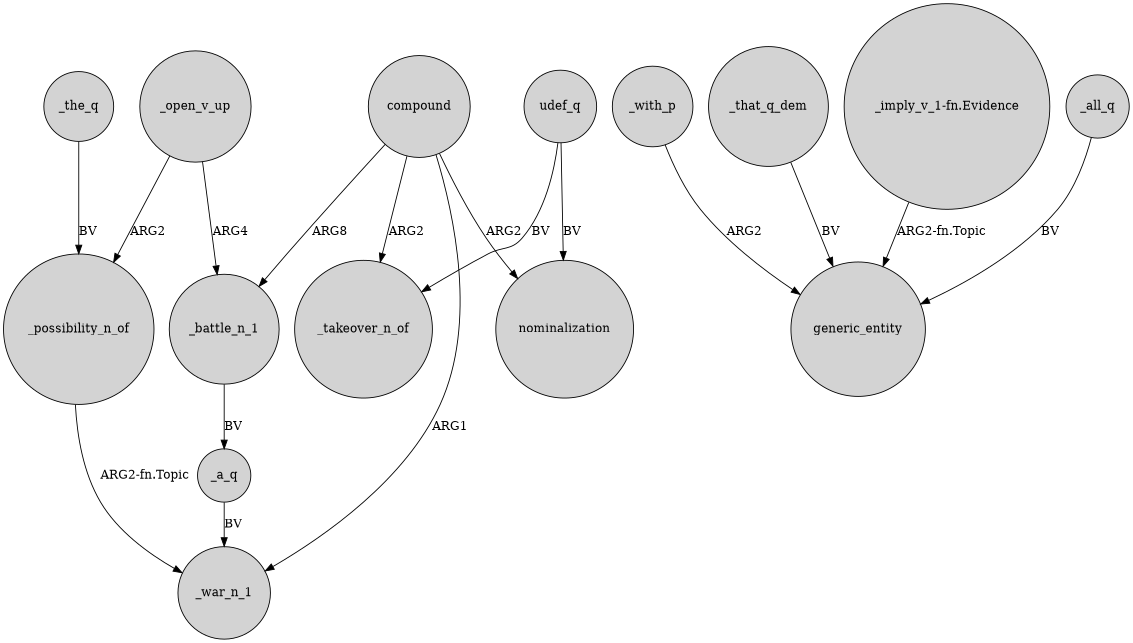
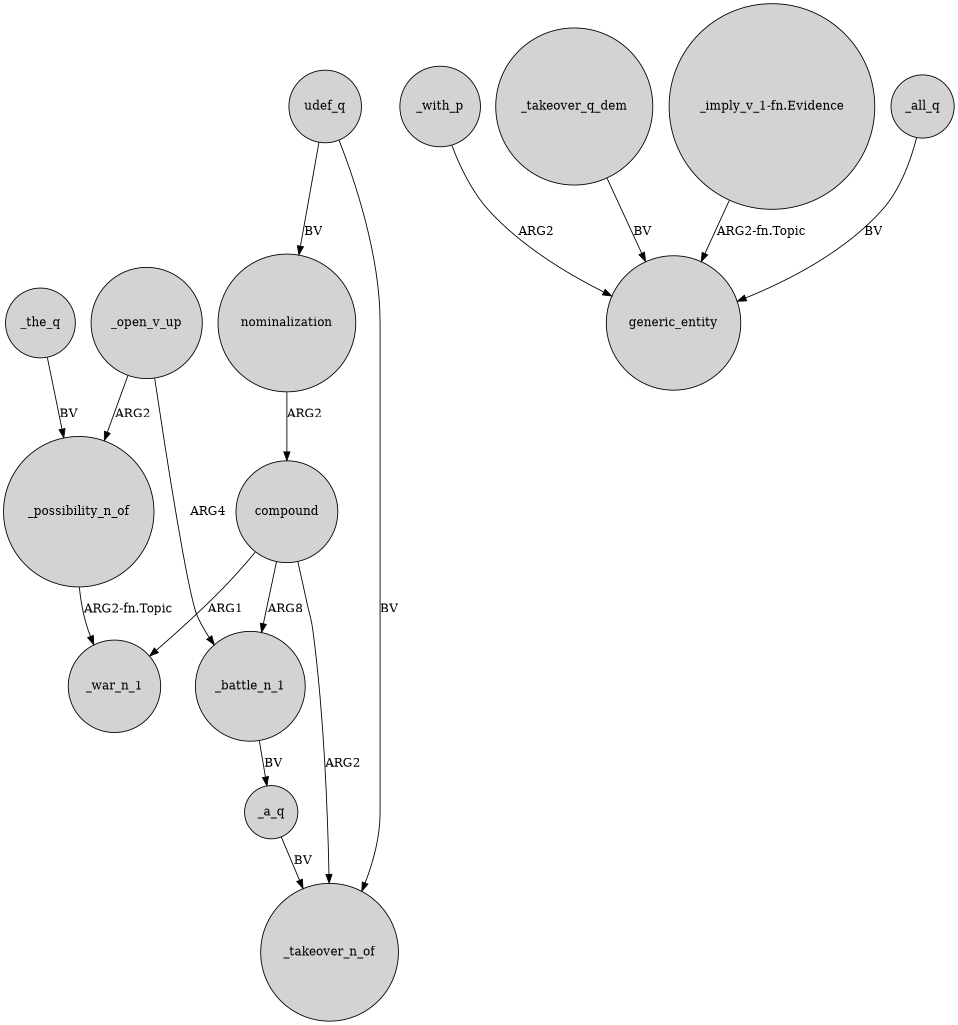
(768, 106) -> (574, 107)
(472, 215) -> (287, 422)
(224, 520) -> (290, 859)
